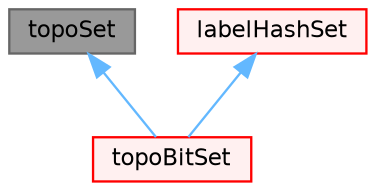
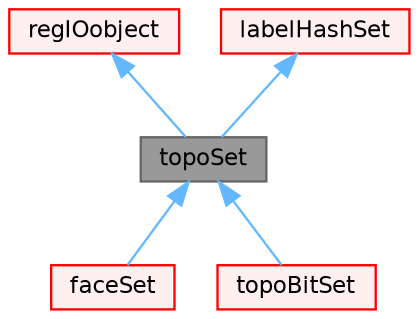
none -> (94, 31)
(215, 105) -> (251, 104)
none -> (113, 287)
